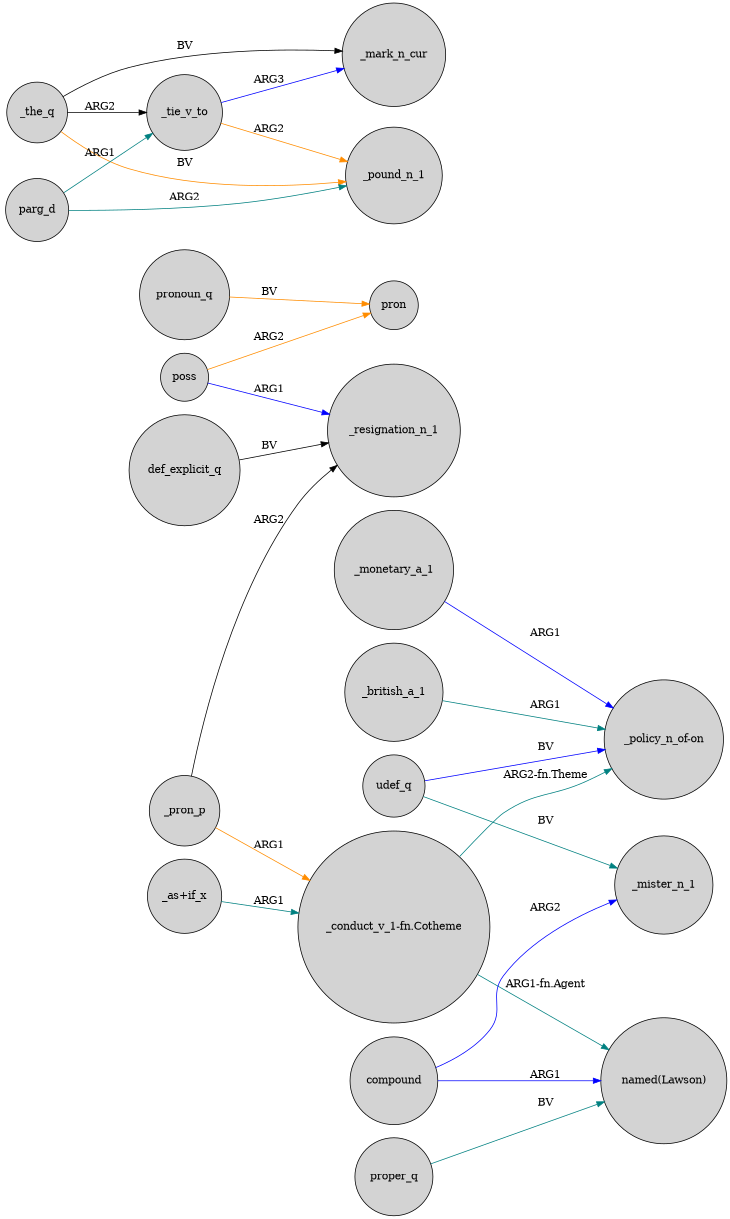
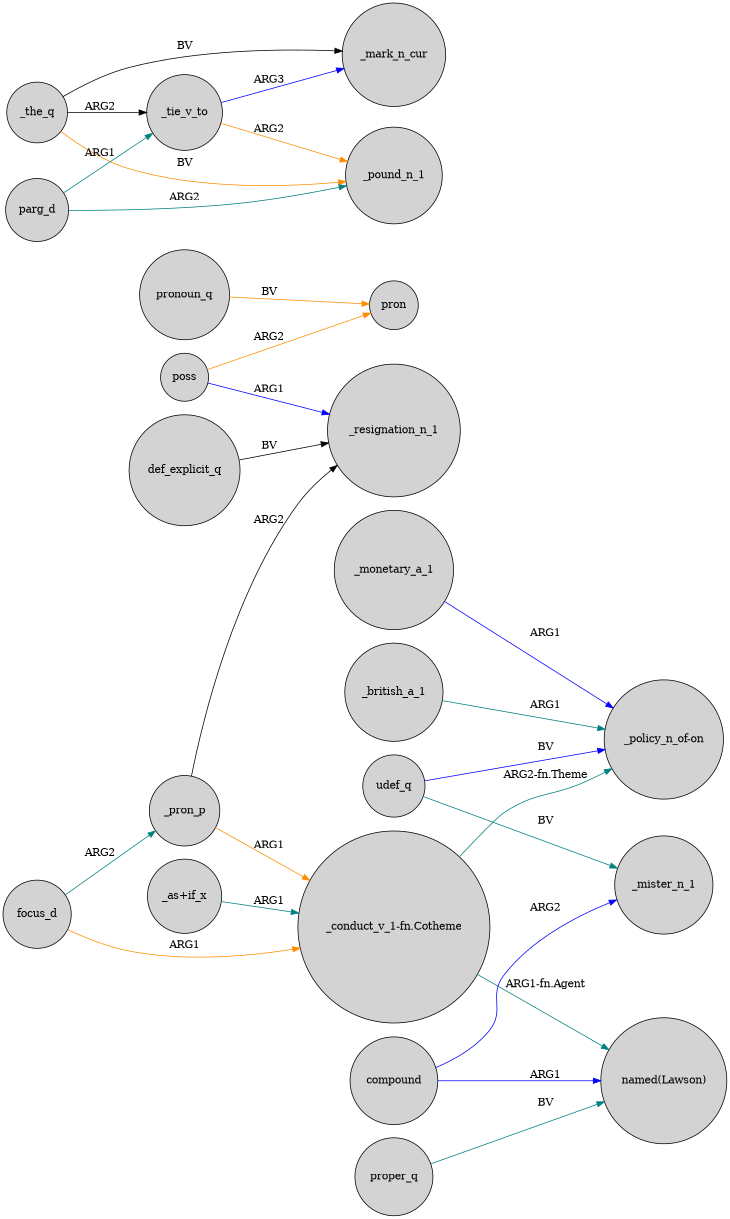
none -> (37, 914)
